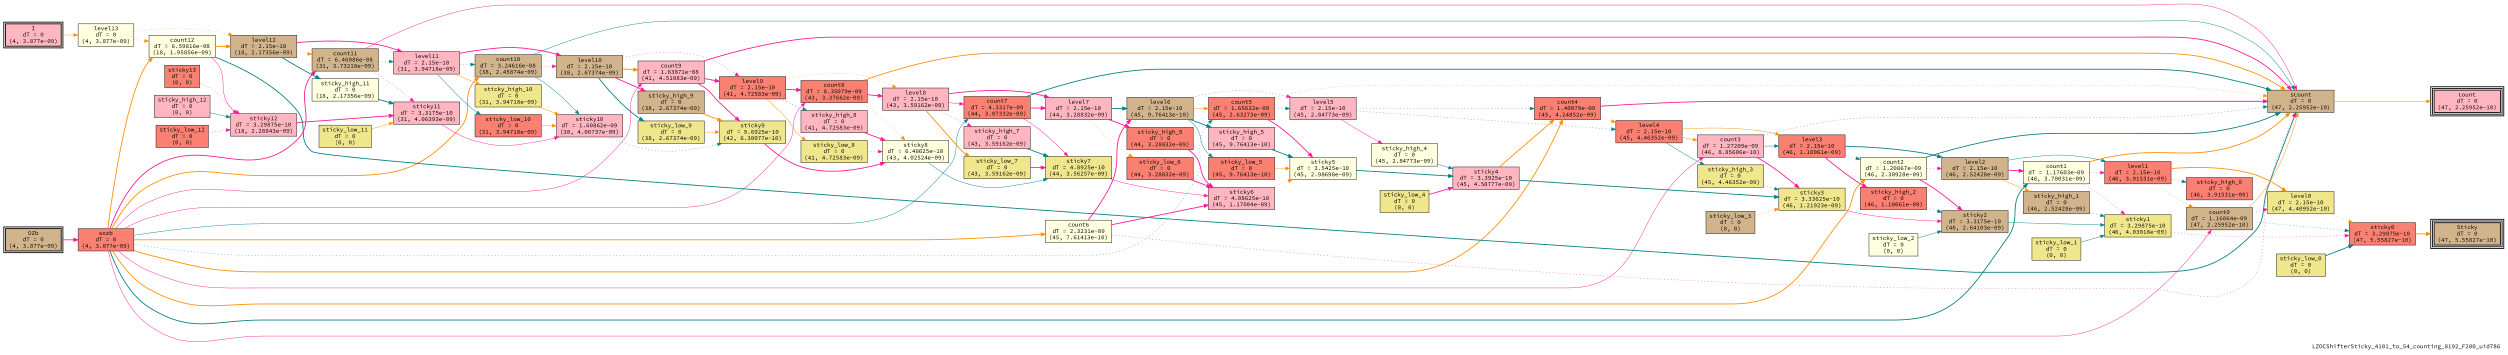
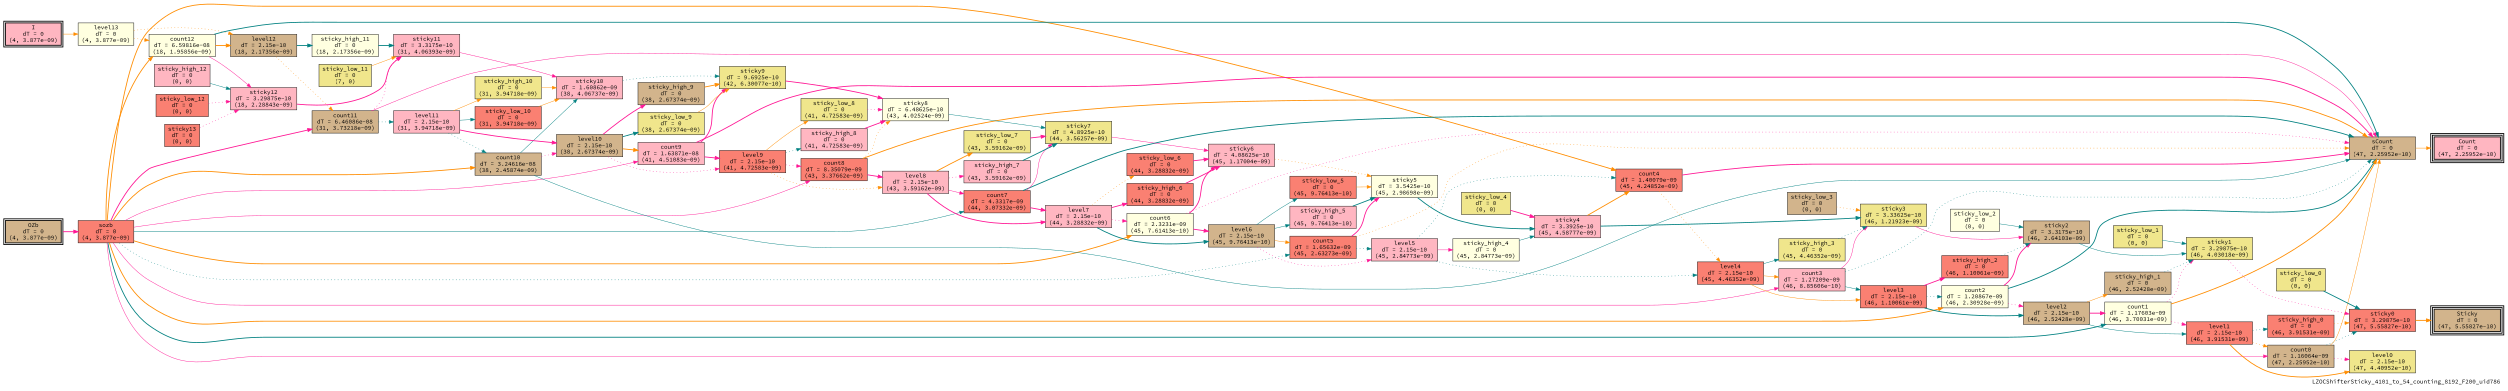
(348, 41) -> none
(791, 90) -> (791, 165)
(1199, 123) -> (1280, 227)
(345, 136) -> (345, 75)
(1777, 170) -> (1853, 249)
(2340, 217) -> (2339, 324)
none -> (1117, 220)
